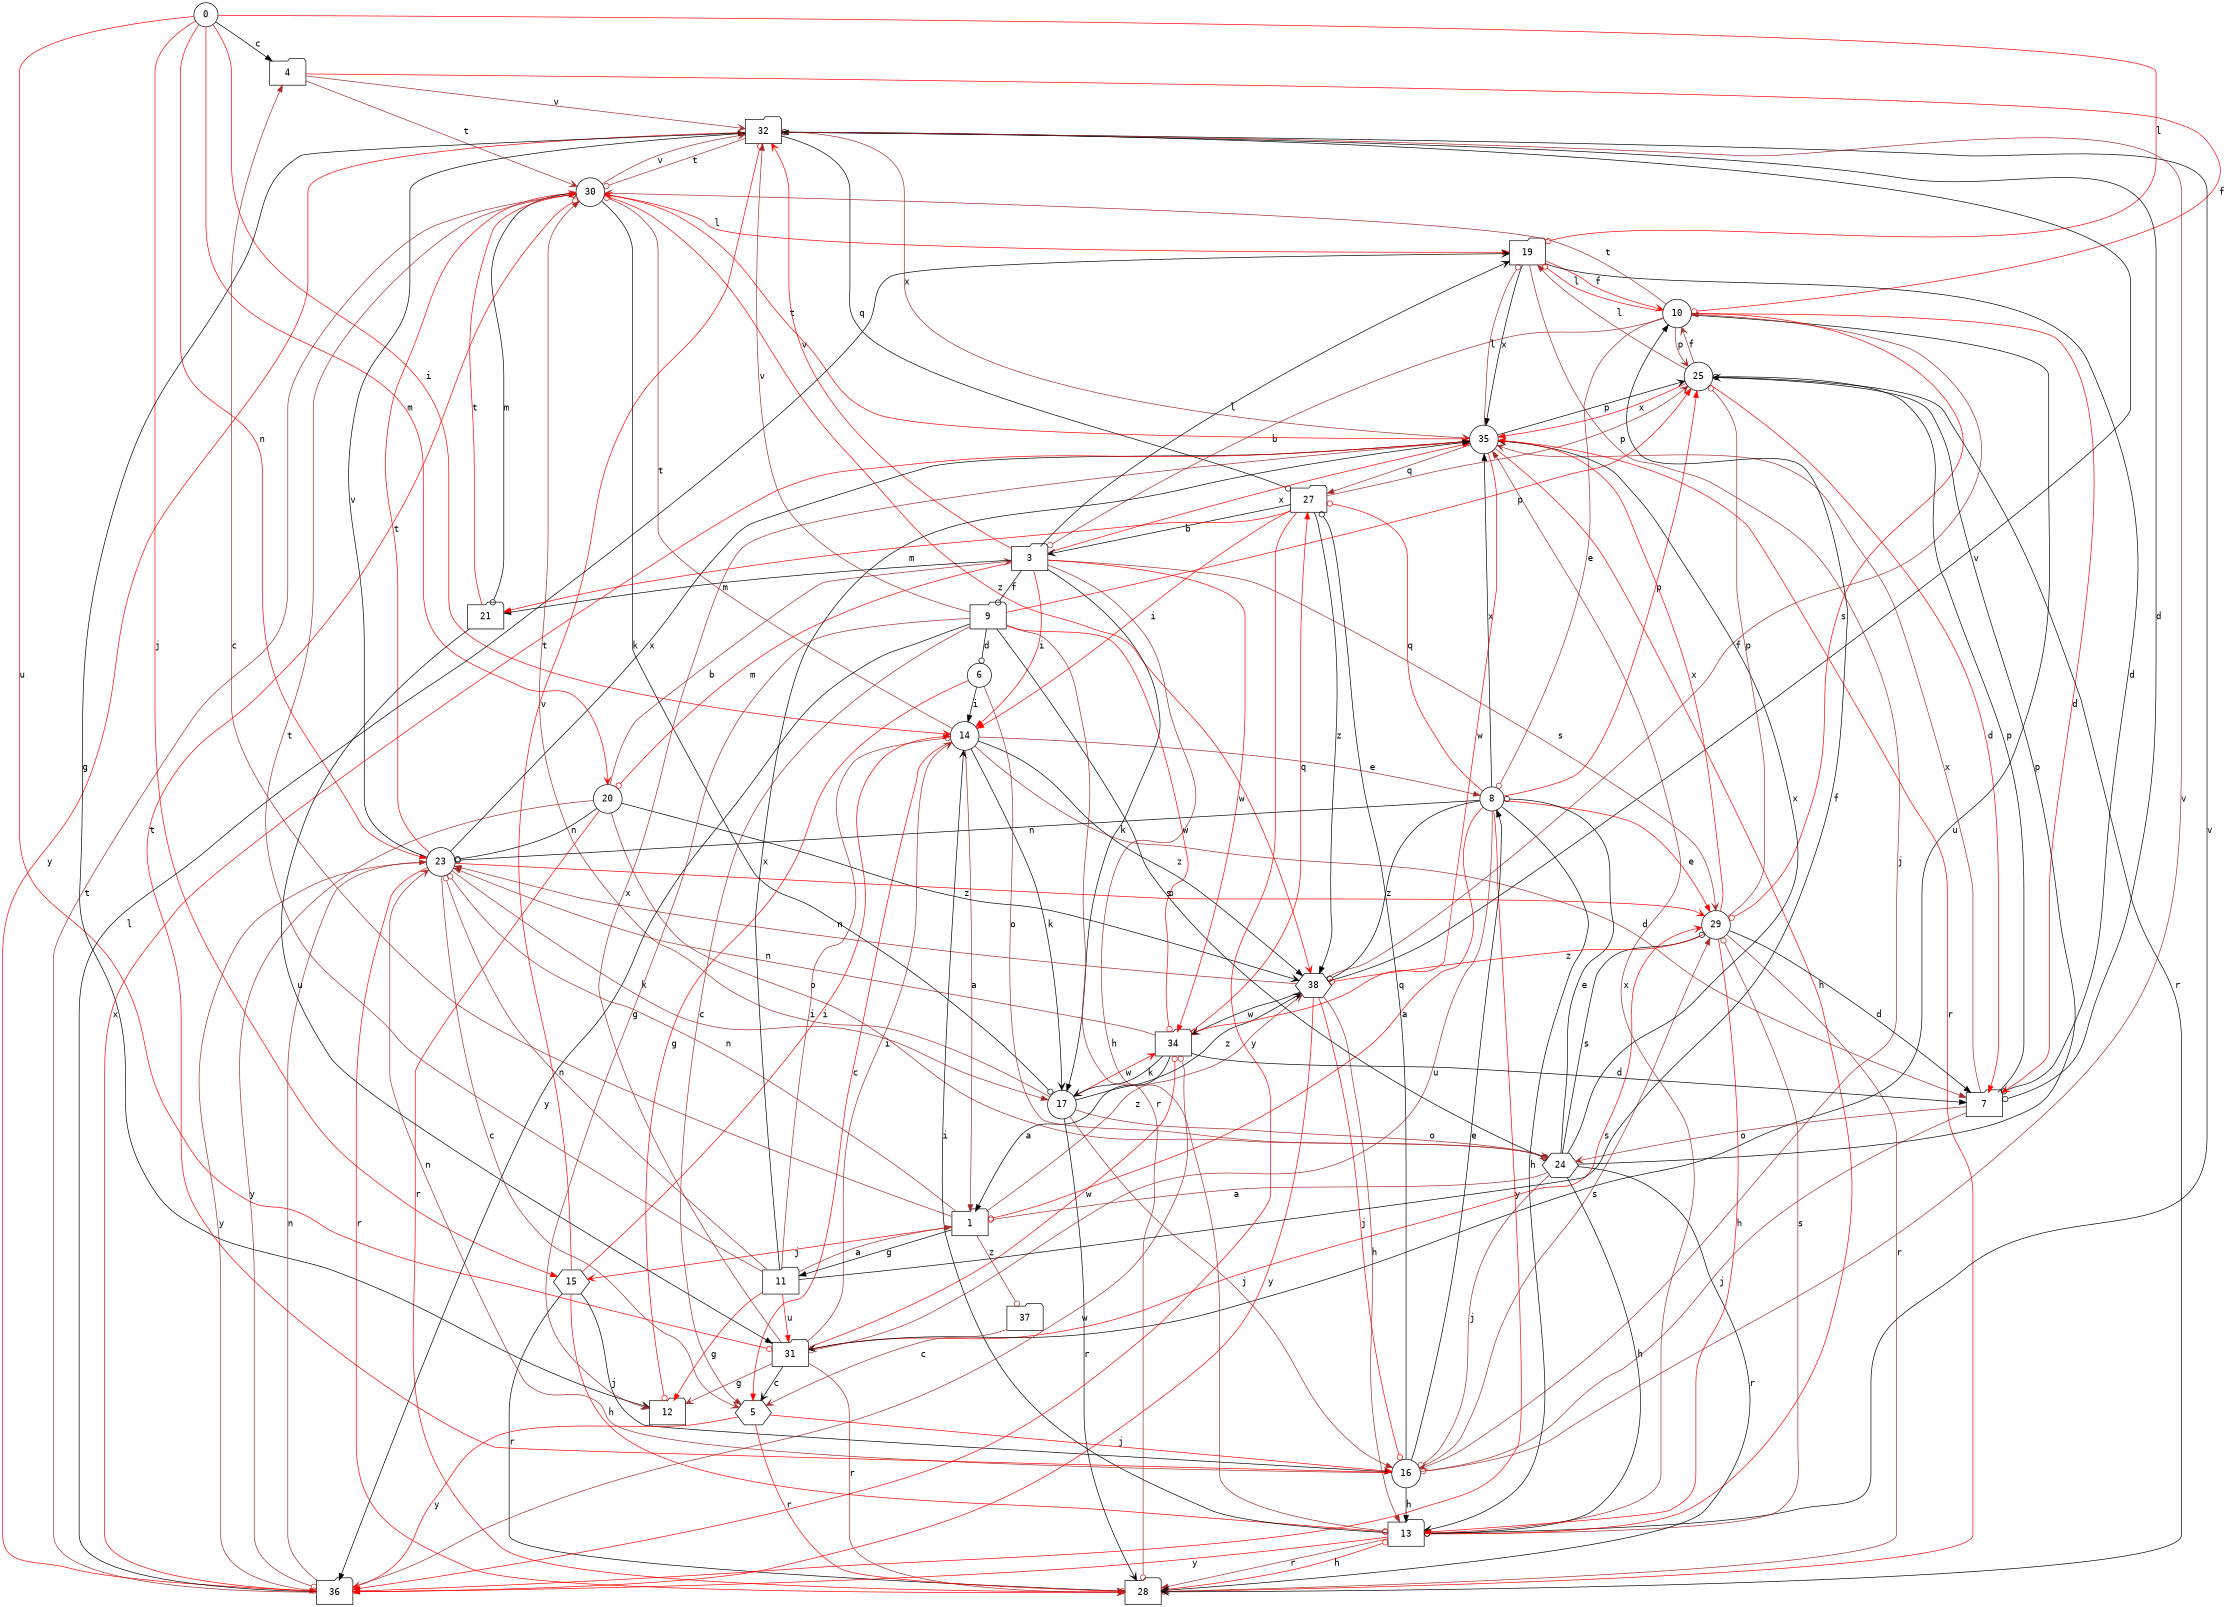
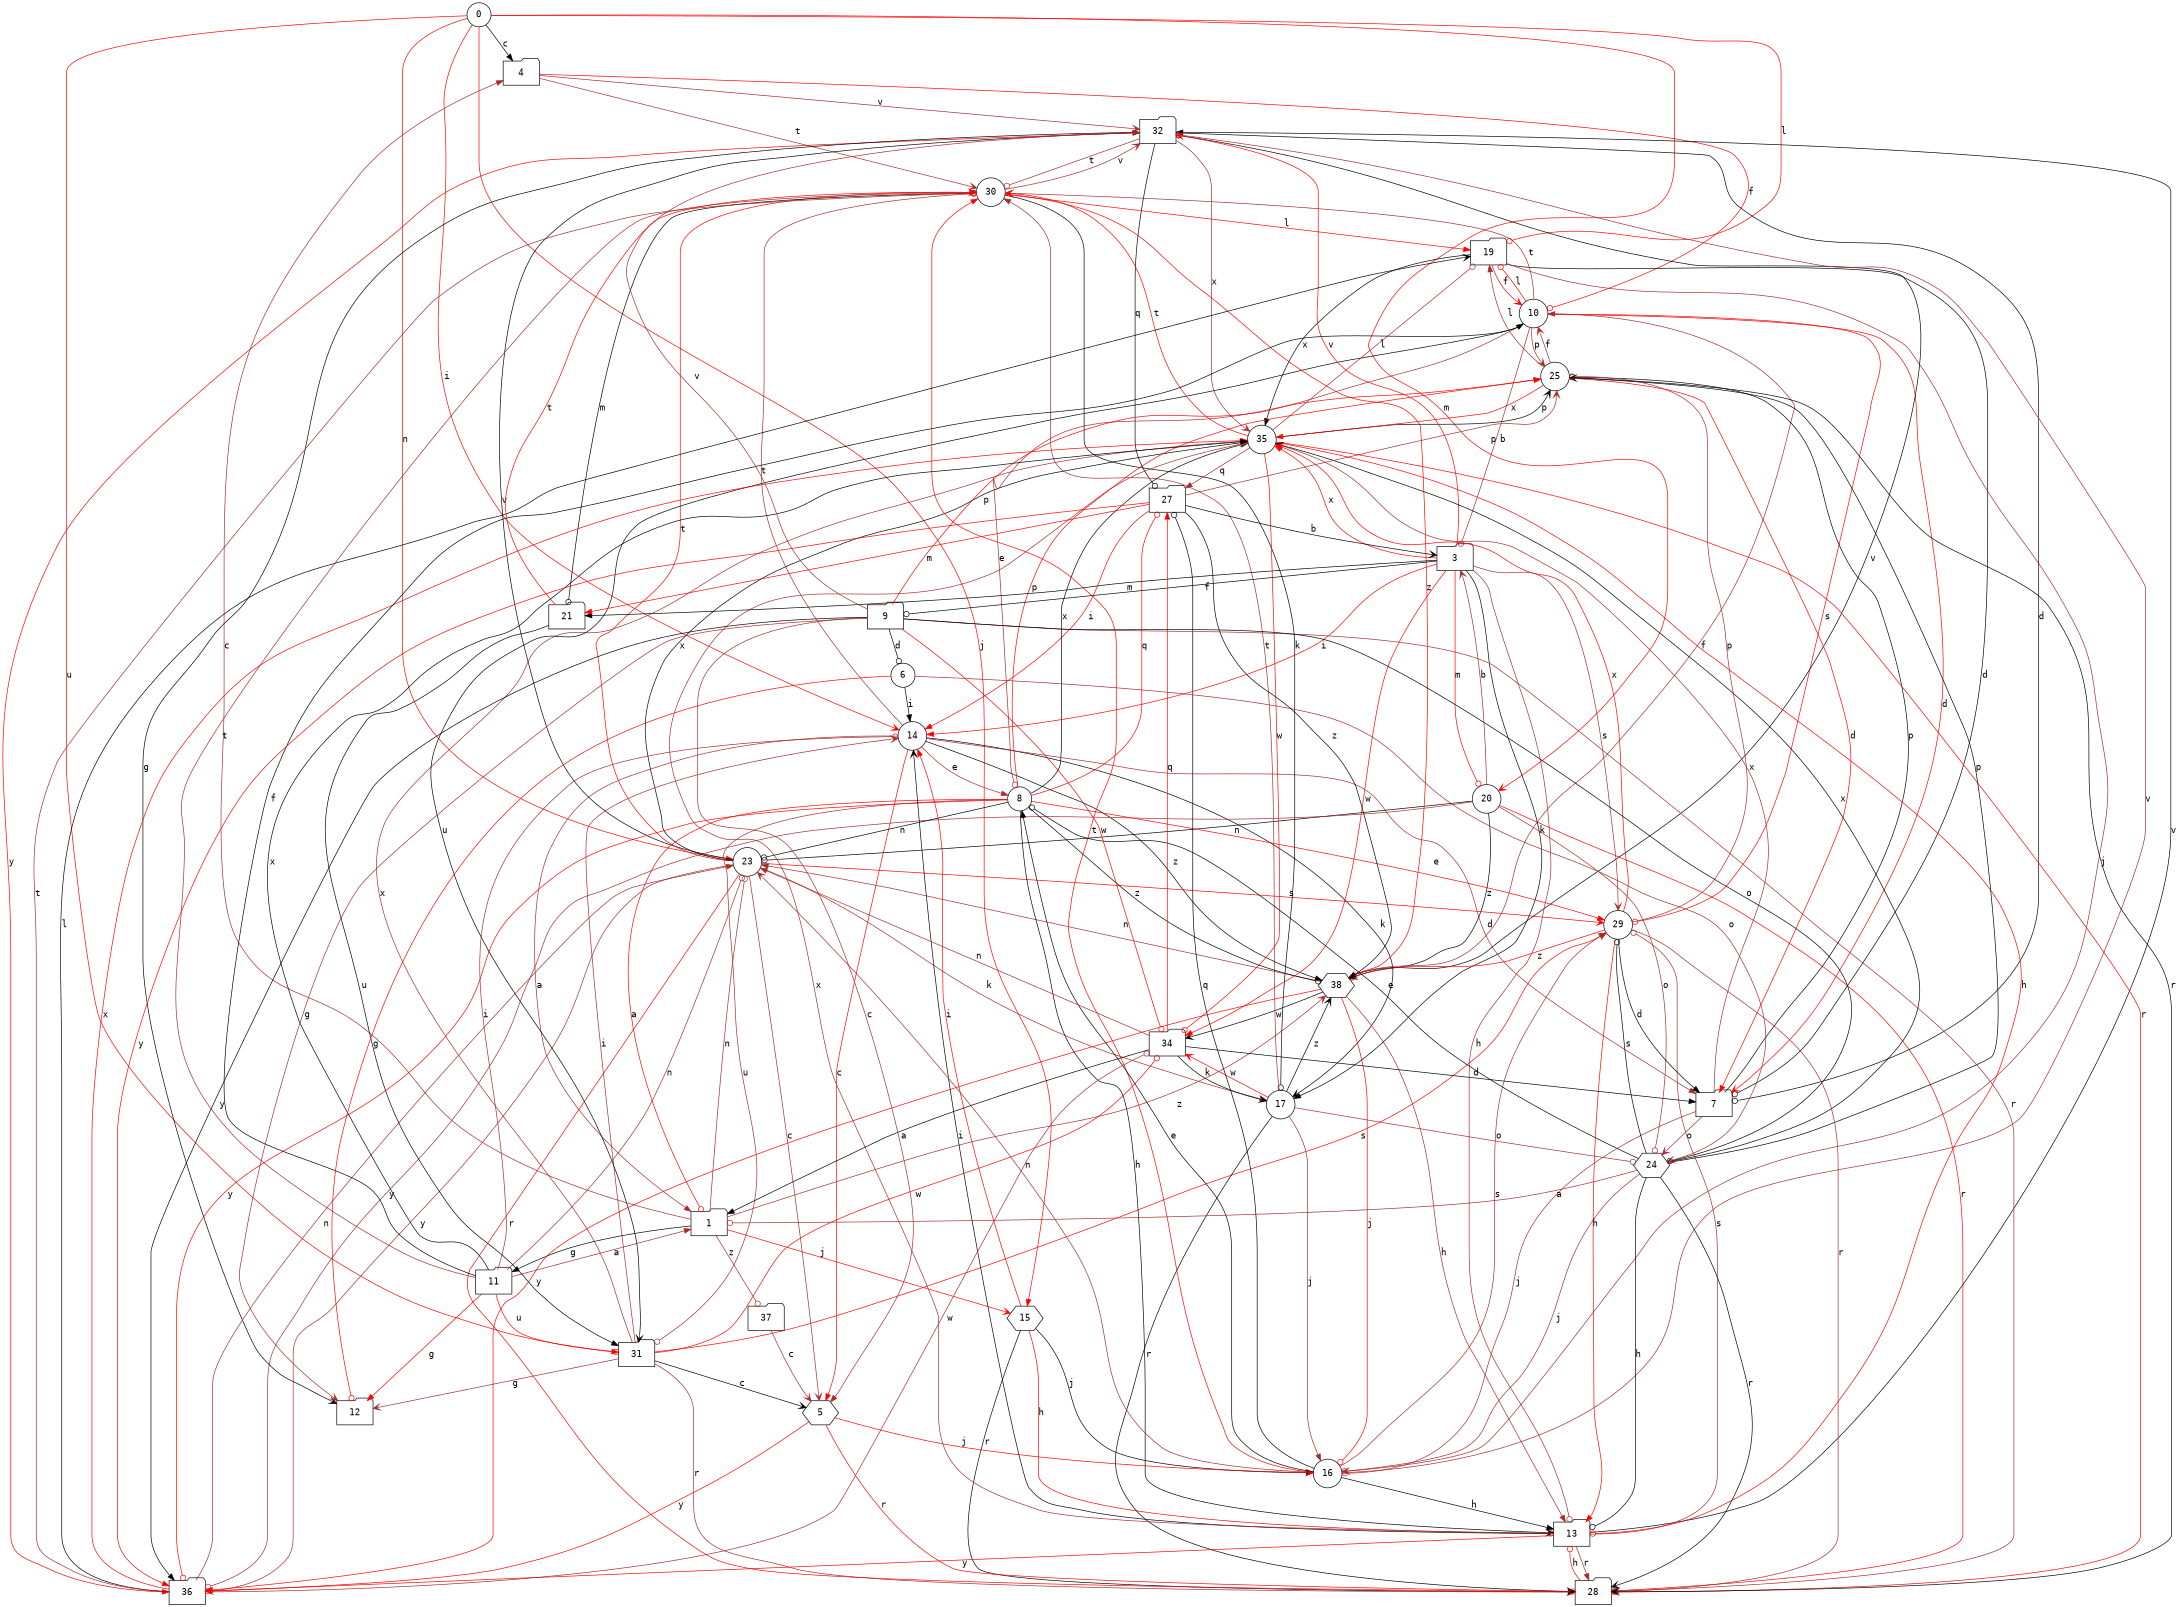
(1260, 388) -> none
(545, 687) -> none
(234, 1261) -> (1105, 788)
